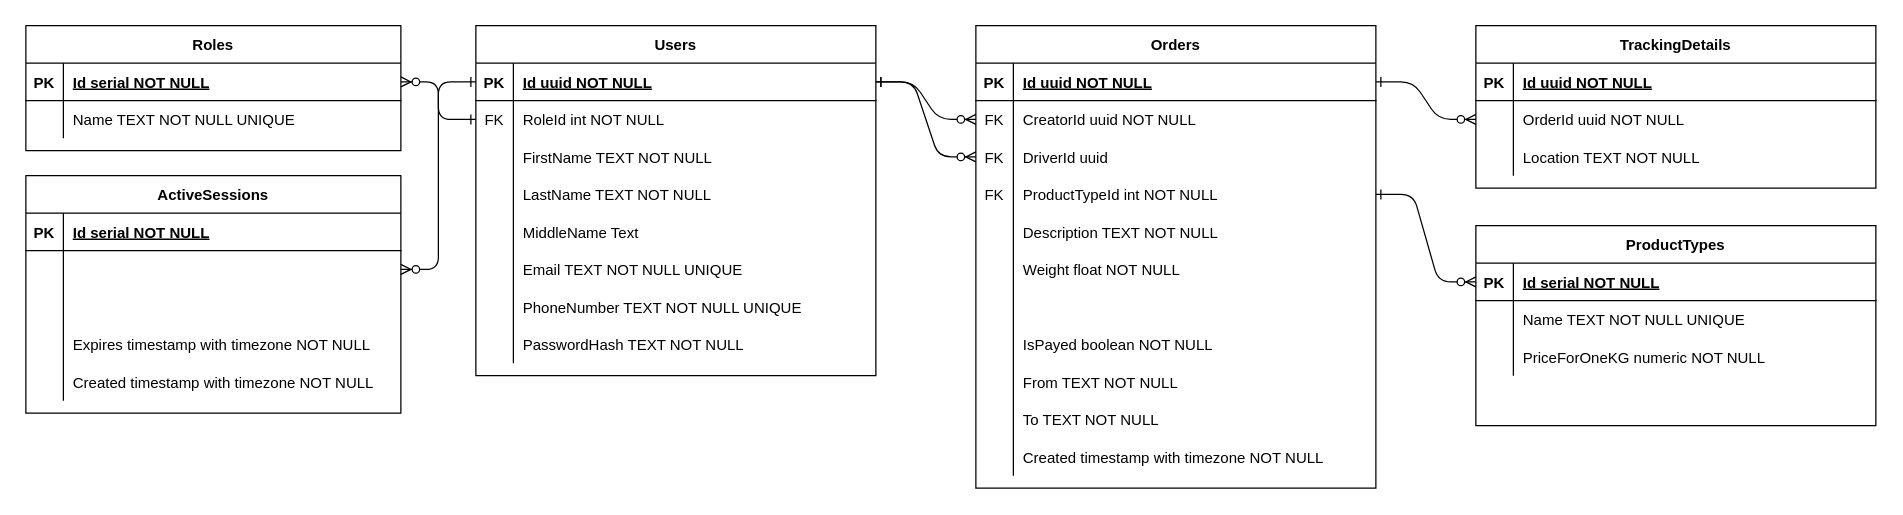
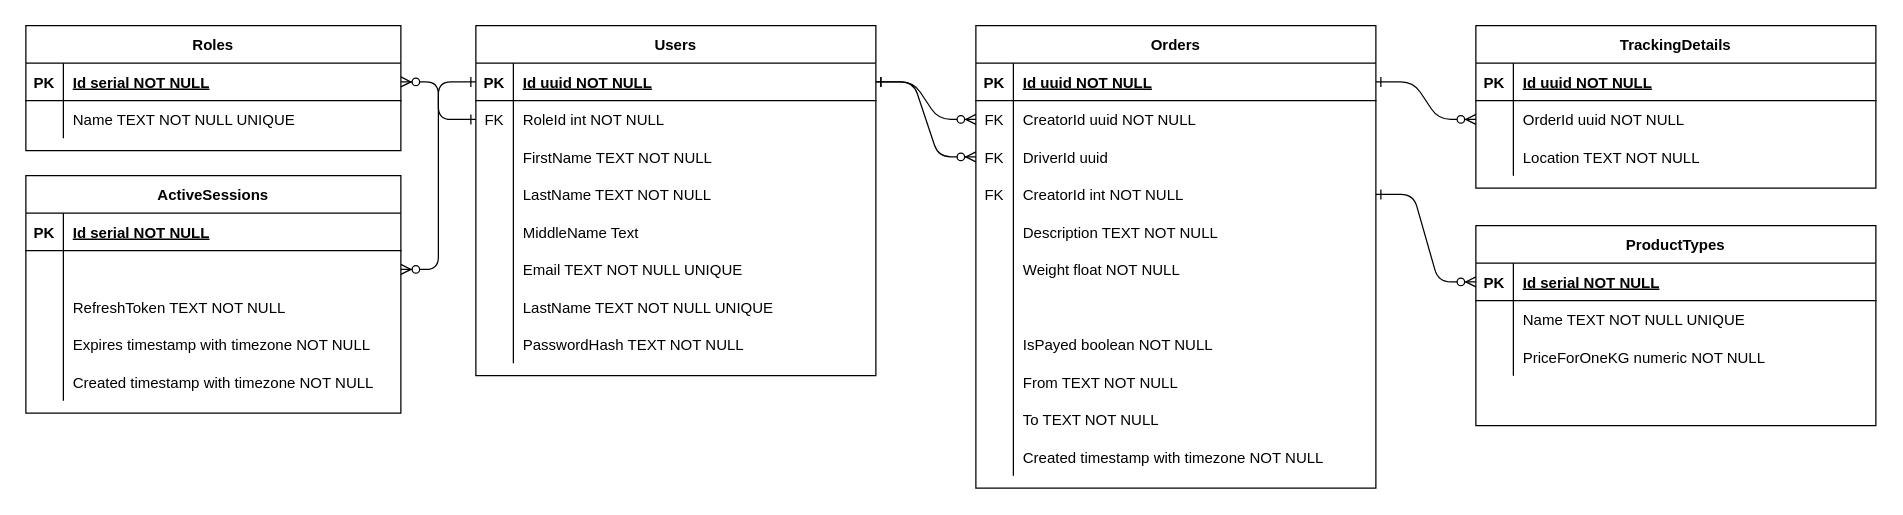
(1124, 195) -> (1107, 195)
none -> (232, 307)
(649, 308) -> (637, 308)
